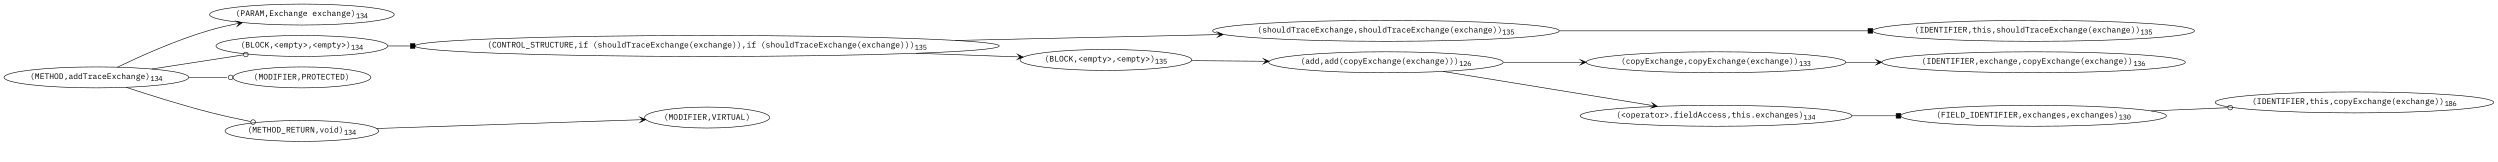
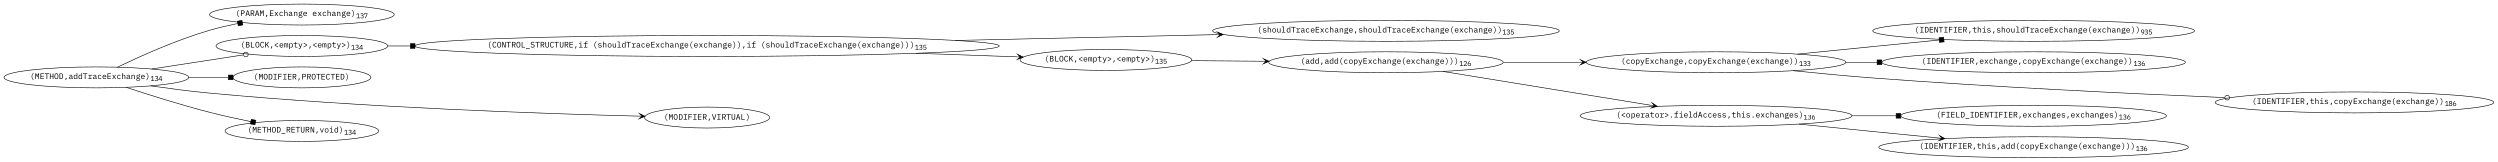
(362, 14) -> (362, 14)
(2147, 30) -> (2147, 30)
(1713, 31) -> (1868, 47)
(176, 42) -> (176, 42)
(1861, 62) -> (1861, 62)
(208, 77) -> (208, 77)
(188, 106) -> (188, 106)
(2190, 109) -> (2009, 87)
(1810, 115) -> (1810, 115)
(2125, 115) -> (2125, 115)
(508, 124) -> (395, 106)
none -> (2034, 147)
